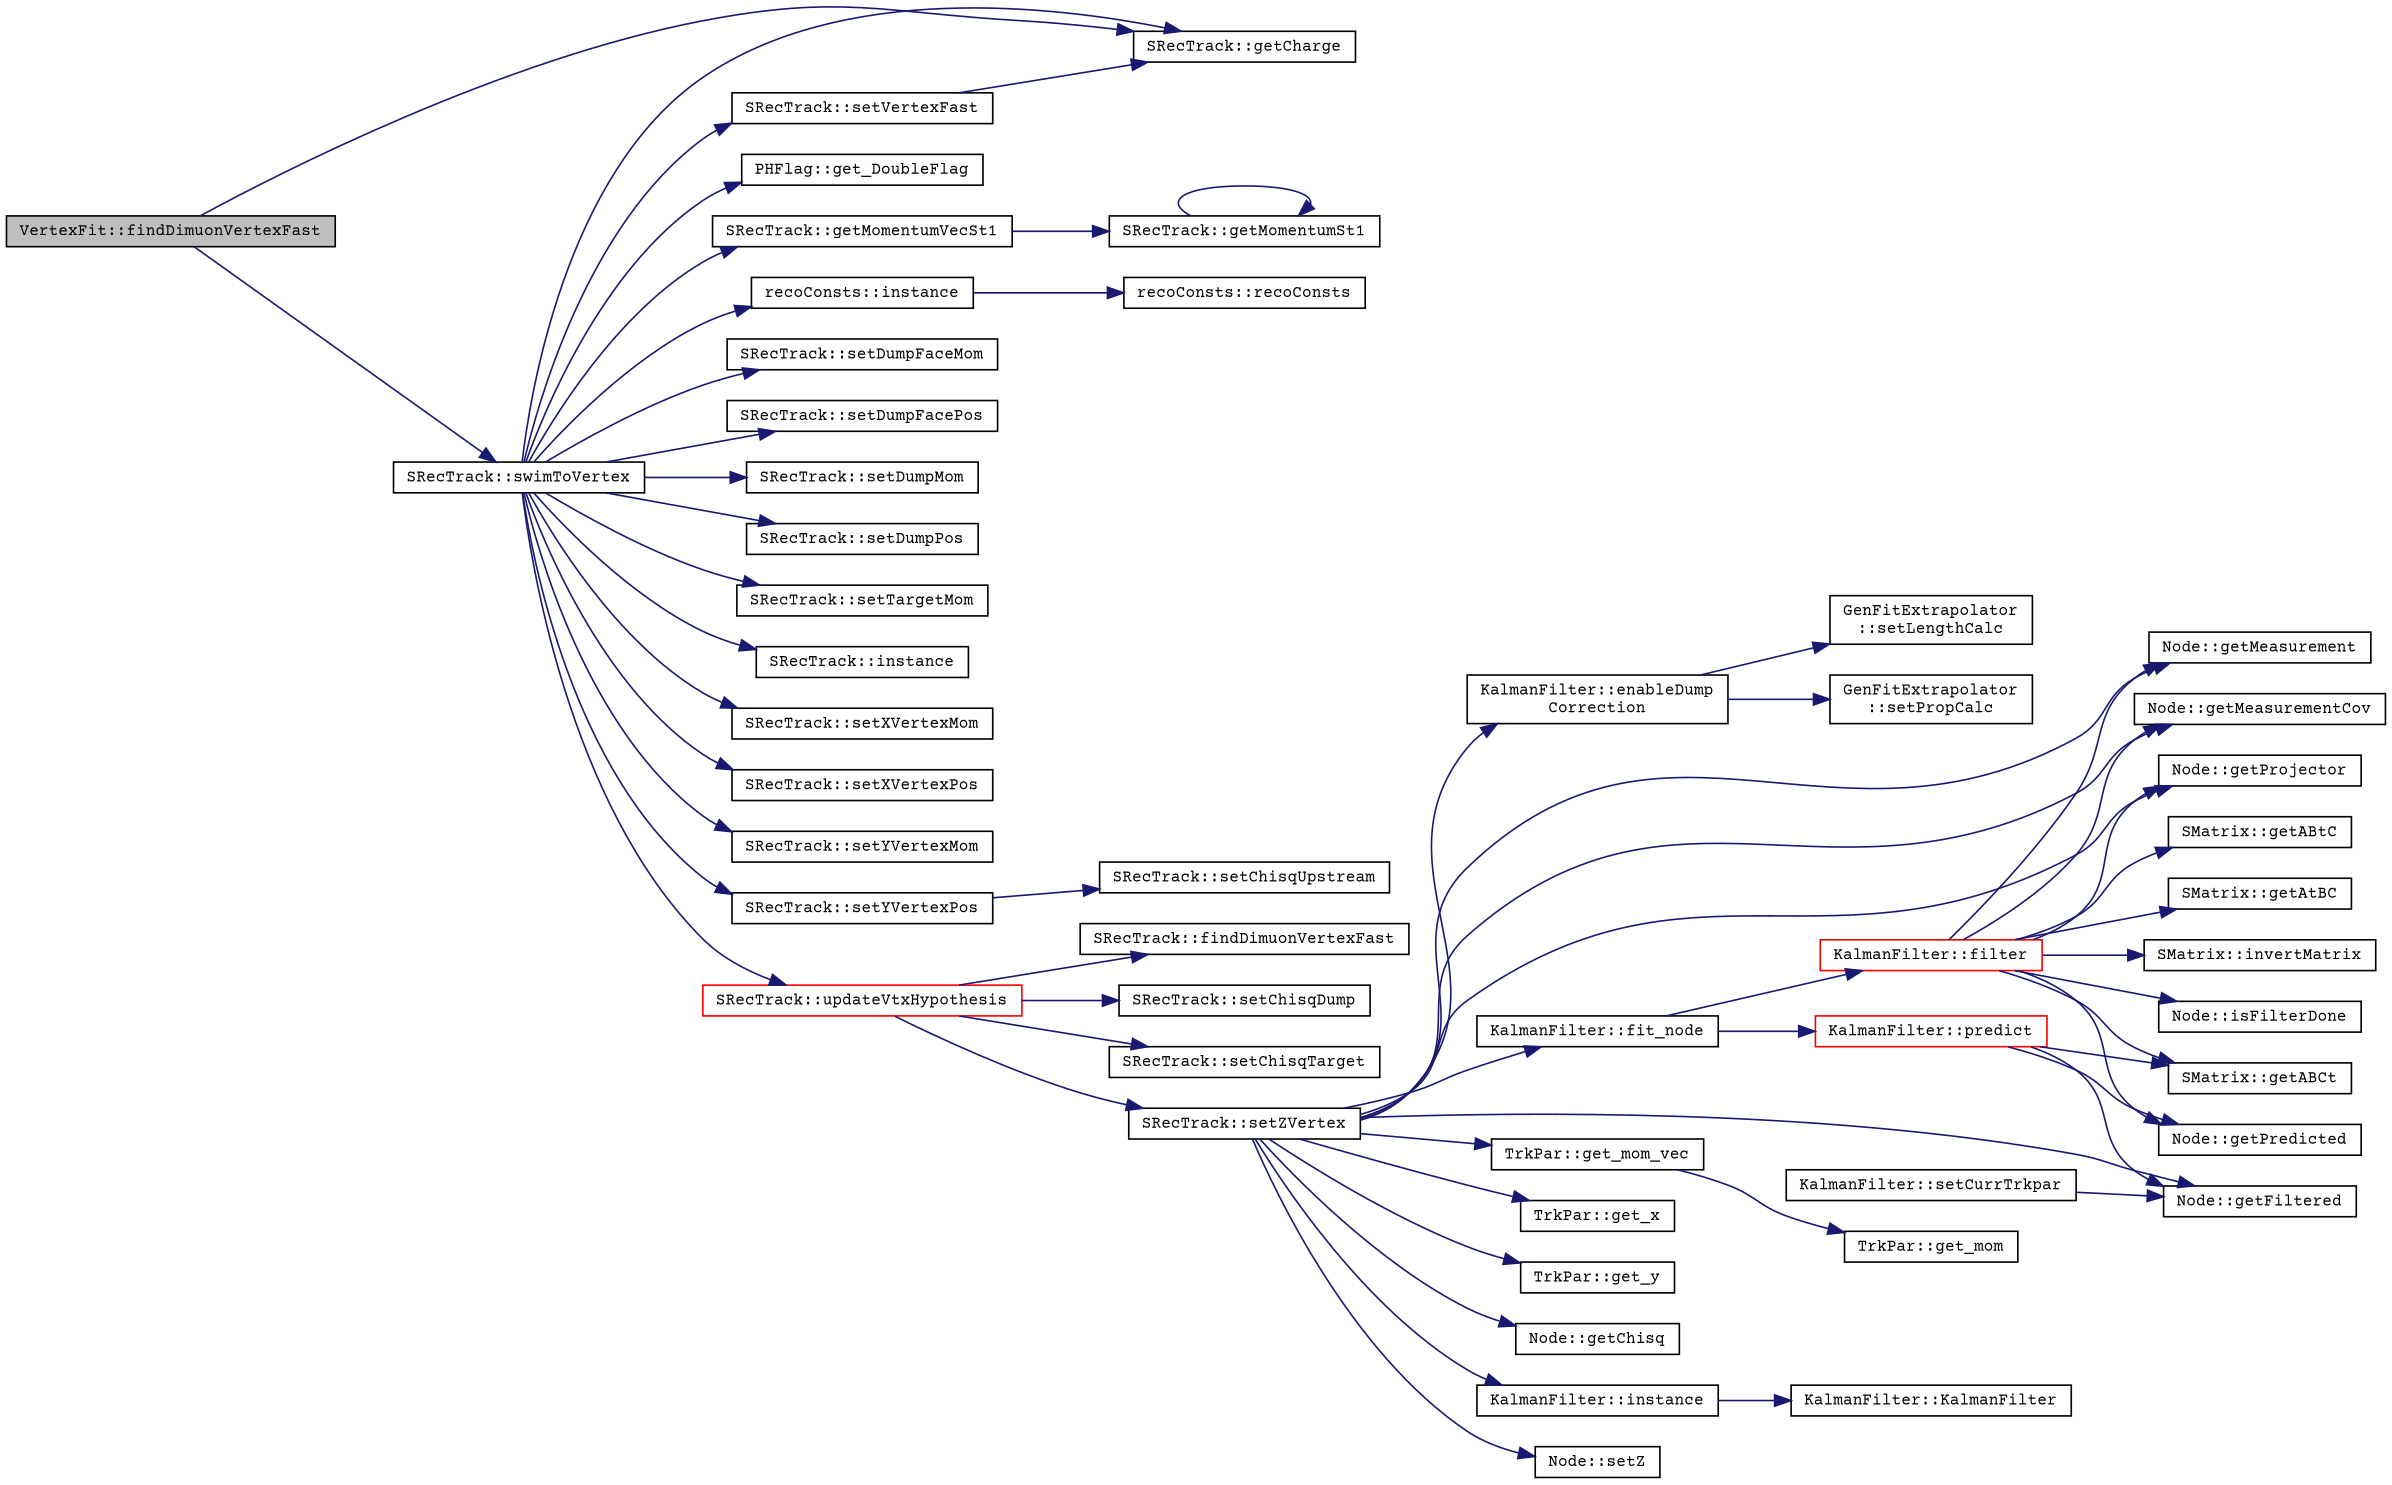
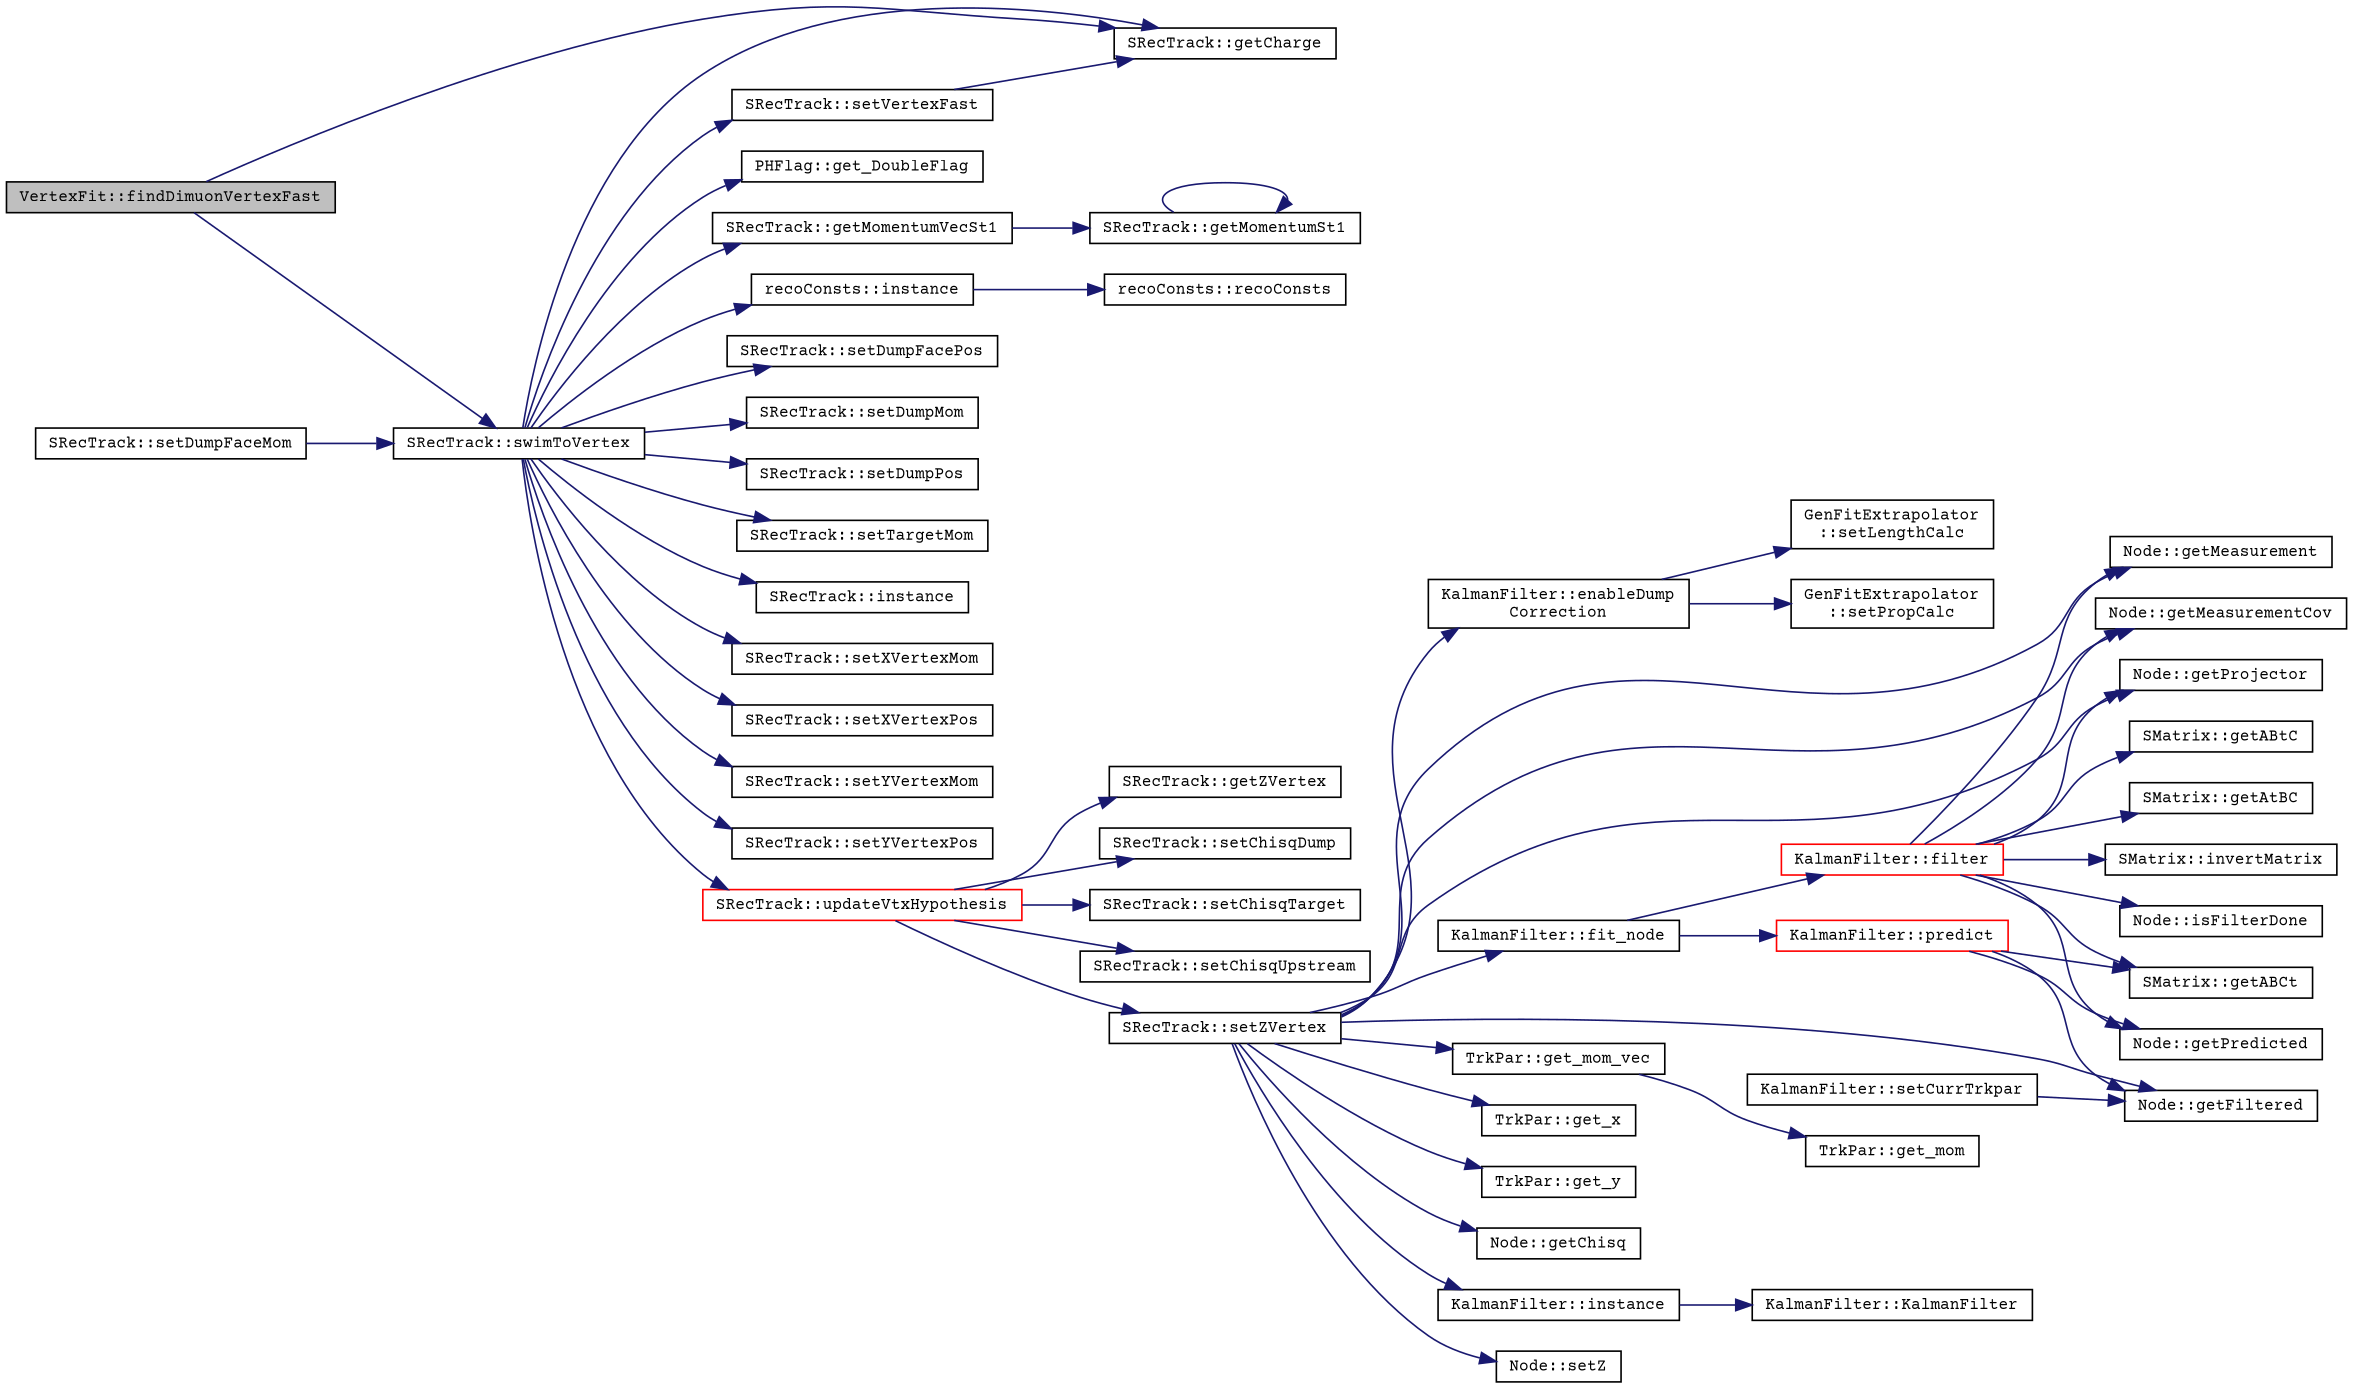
(641, 411) -> (341, 443)
(1038, 894) -> (1035, 934)
(1245, 939) -> (1225, 782)
